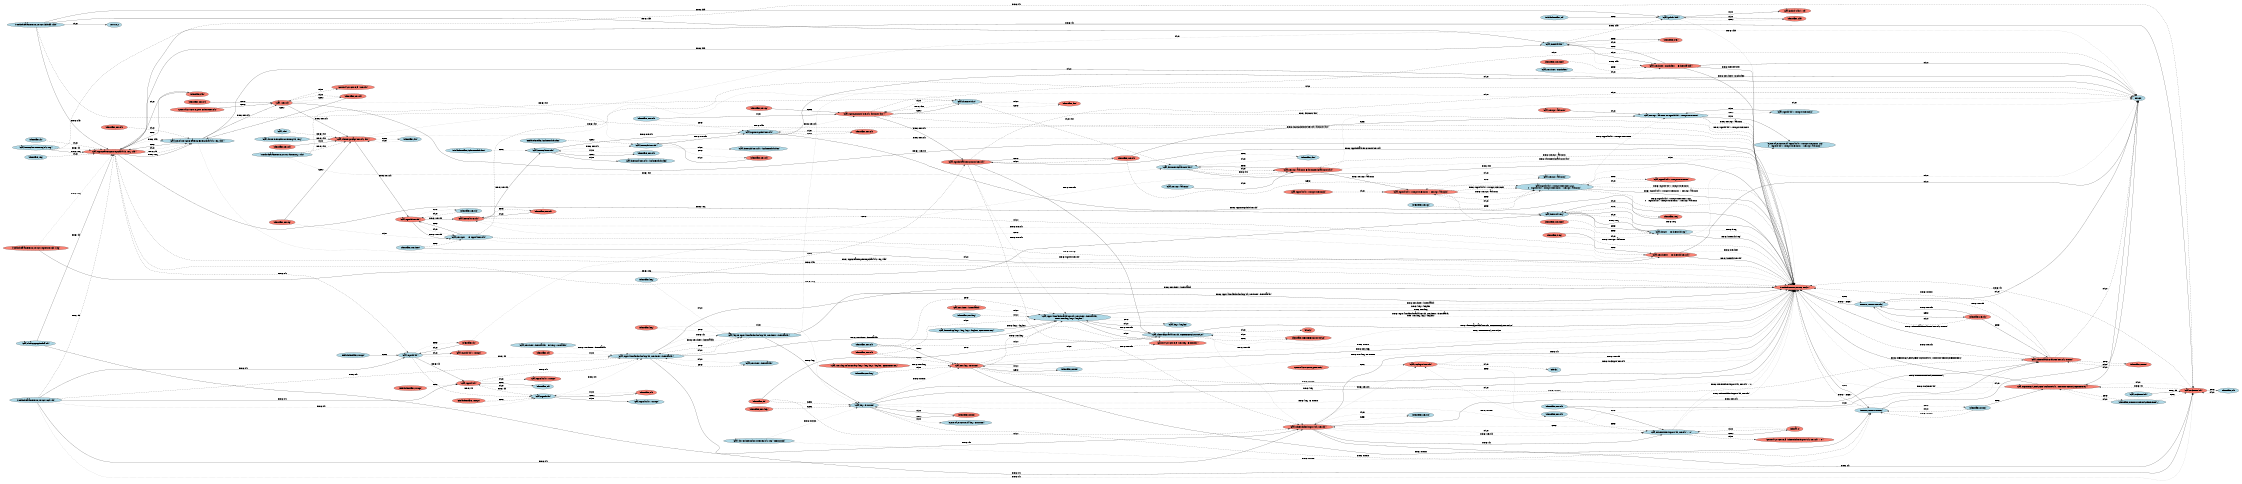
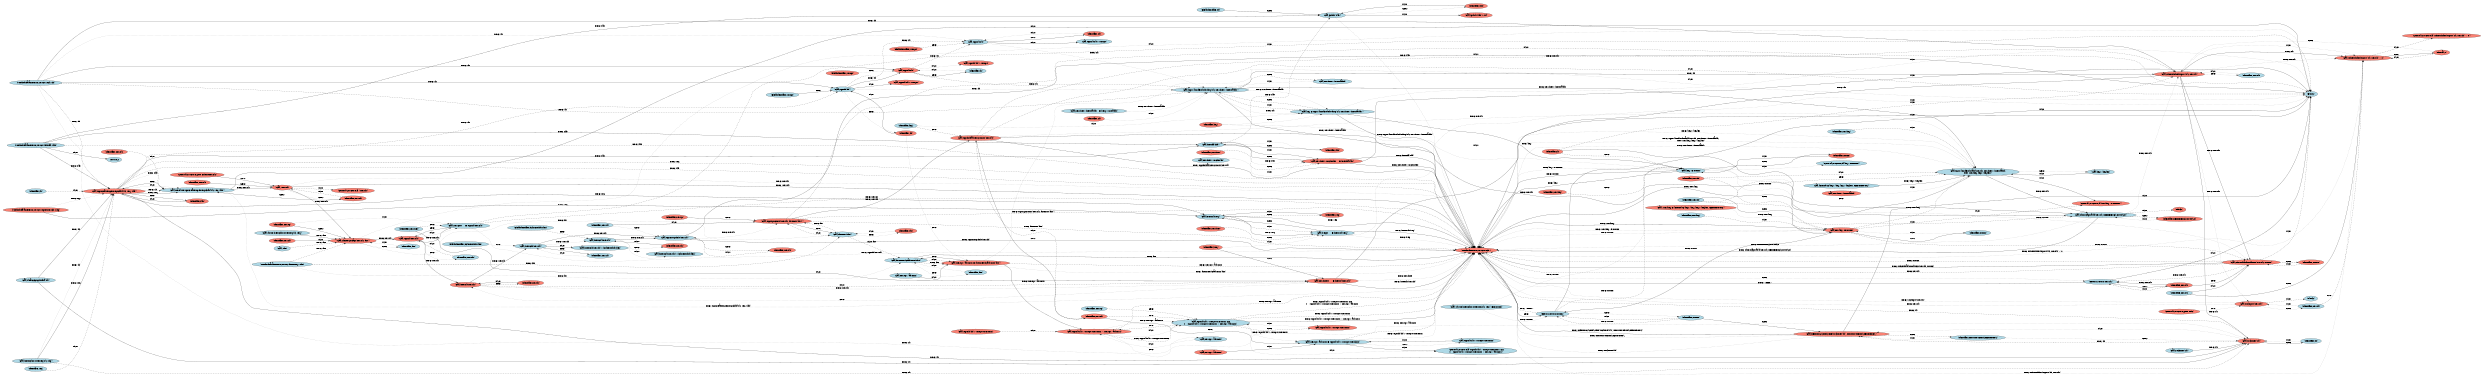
(76, 193) -> (76, 198)
(1671, 432) -> (2363, 58)
(1377, 458) -> (1644, 260)
